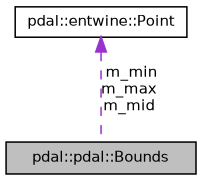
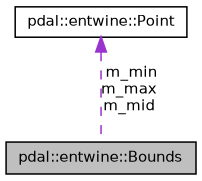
(101, 158) -> (101, 158)
